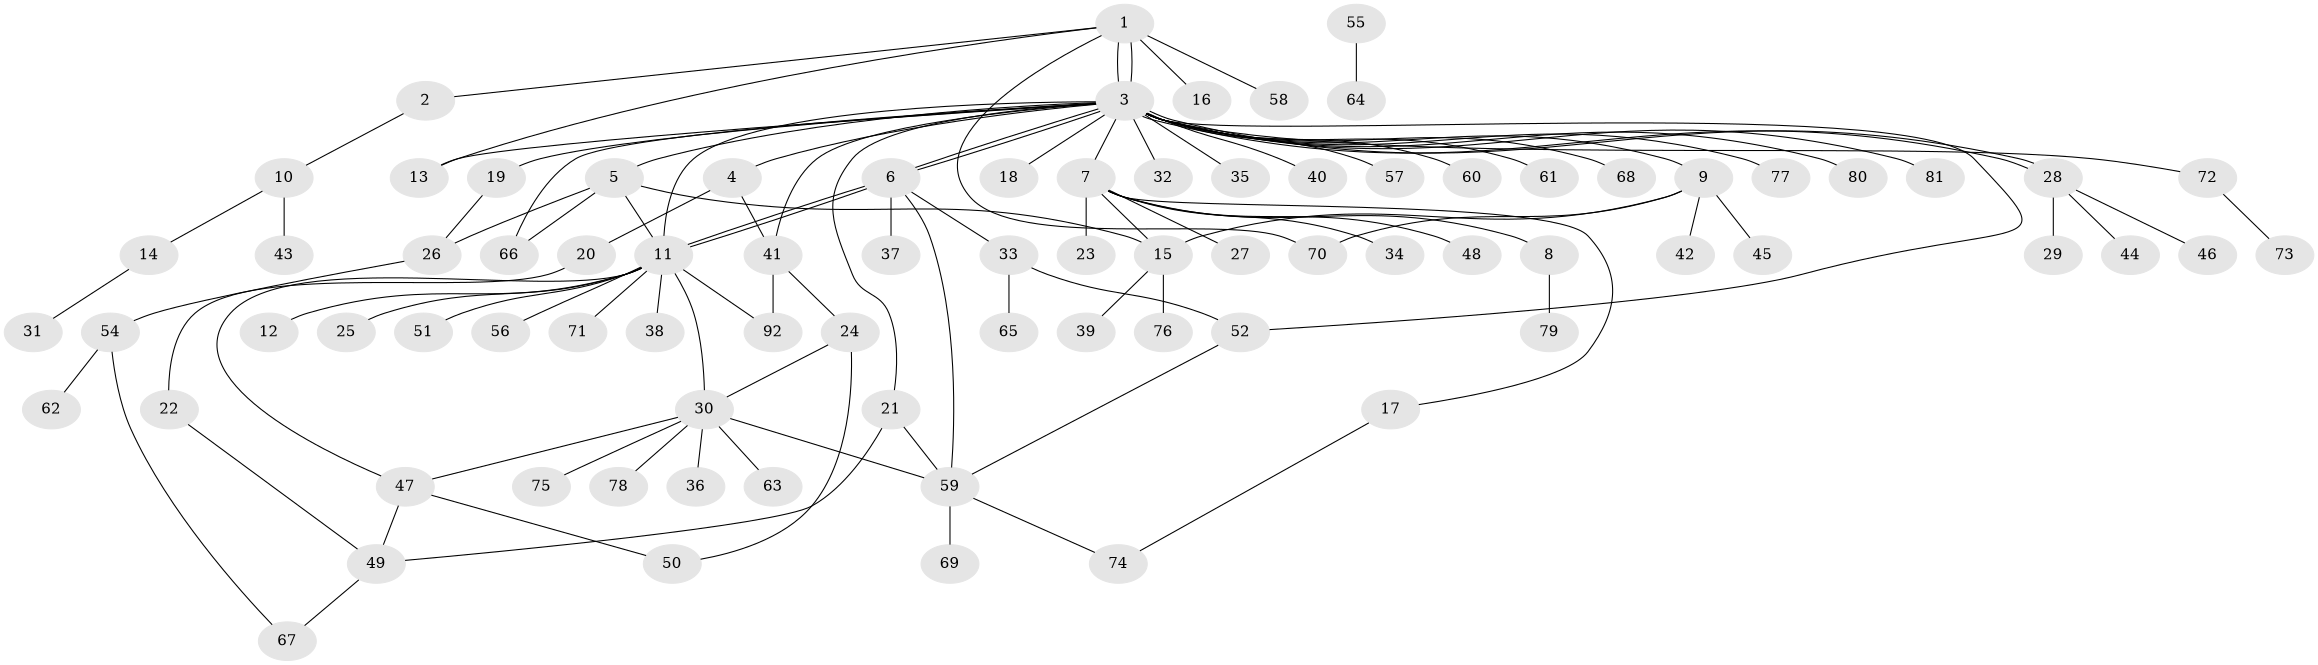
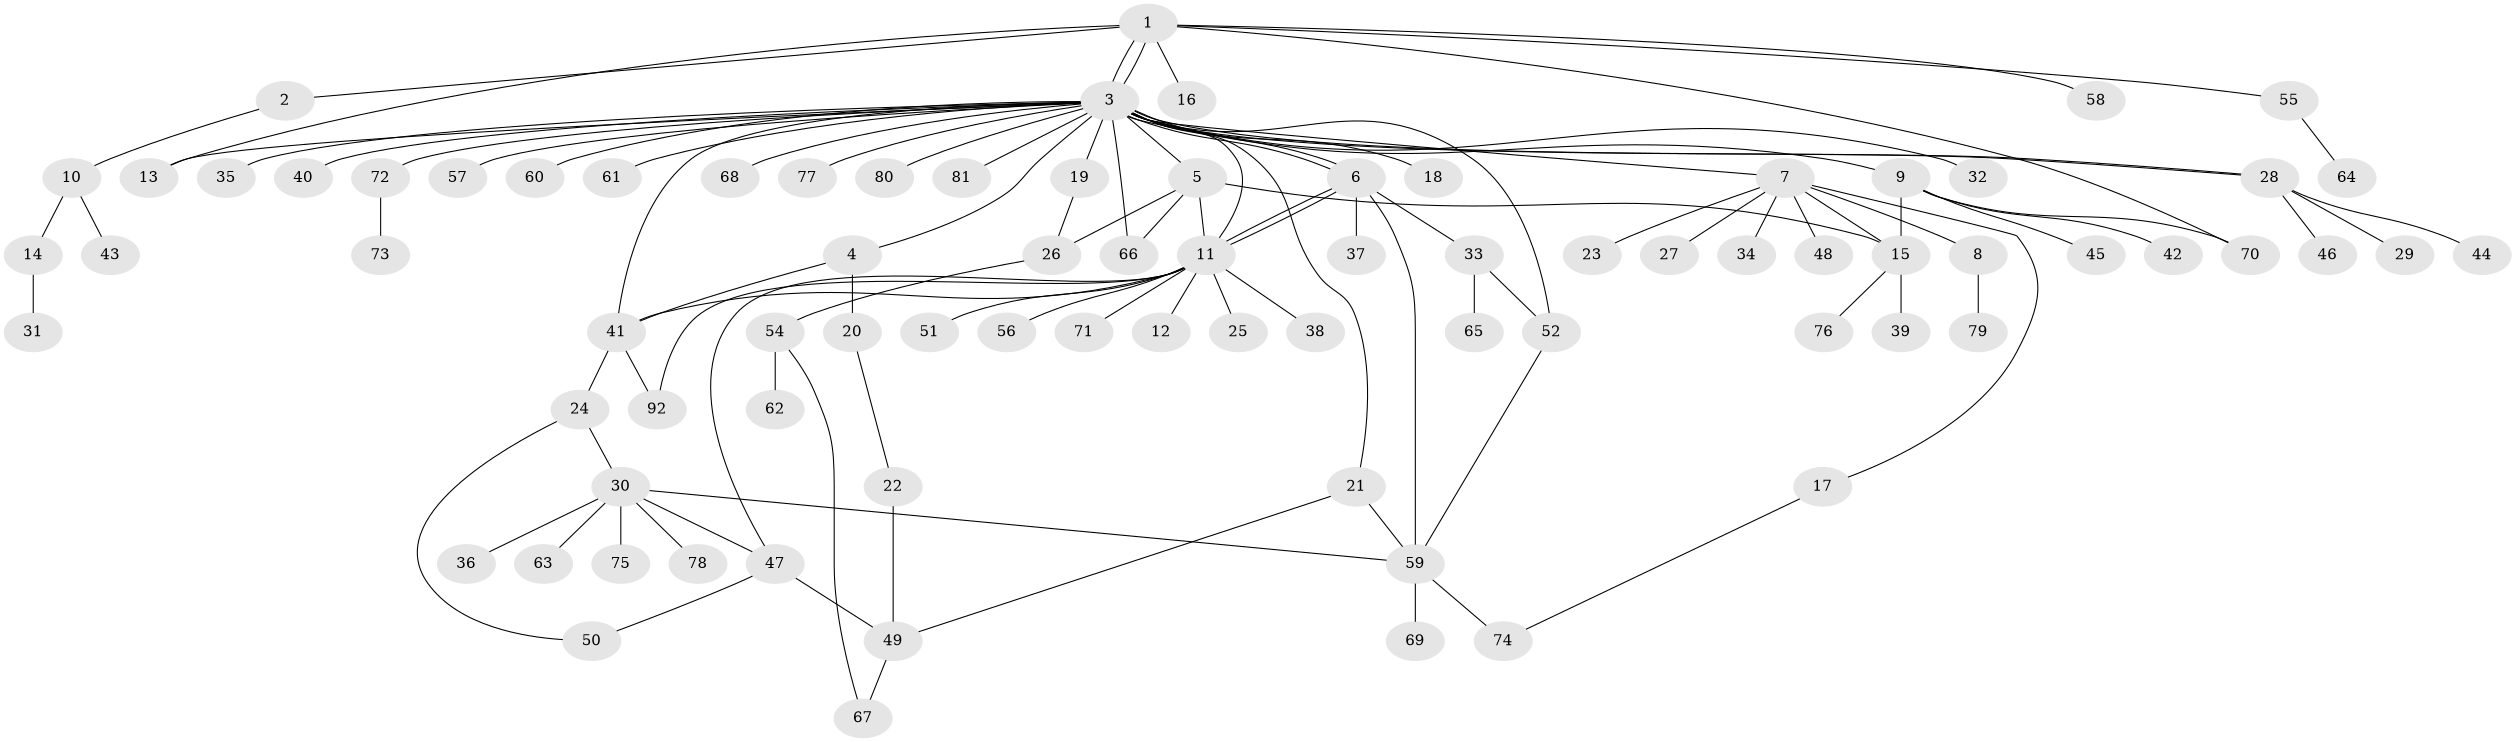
none -> (1720, 52)
(698, 330) -> (912, 296)
